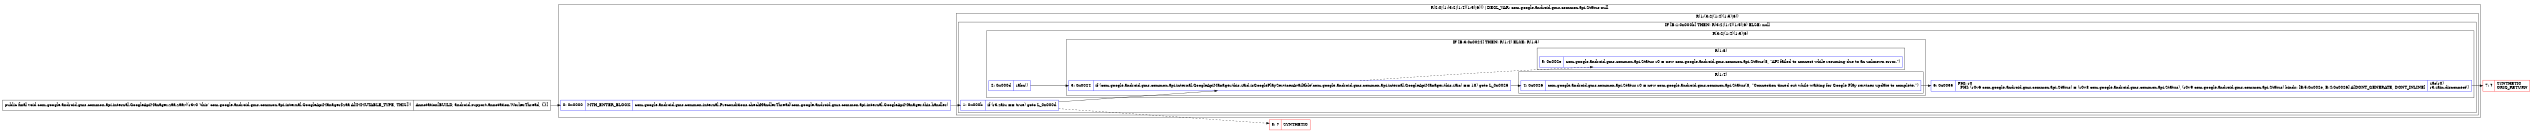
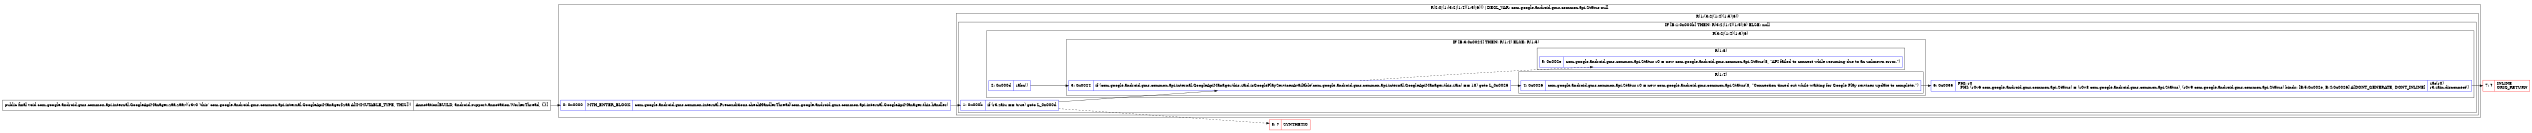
(2509, 83) -> (2505, 83)
